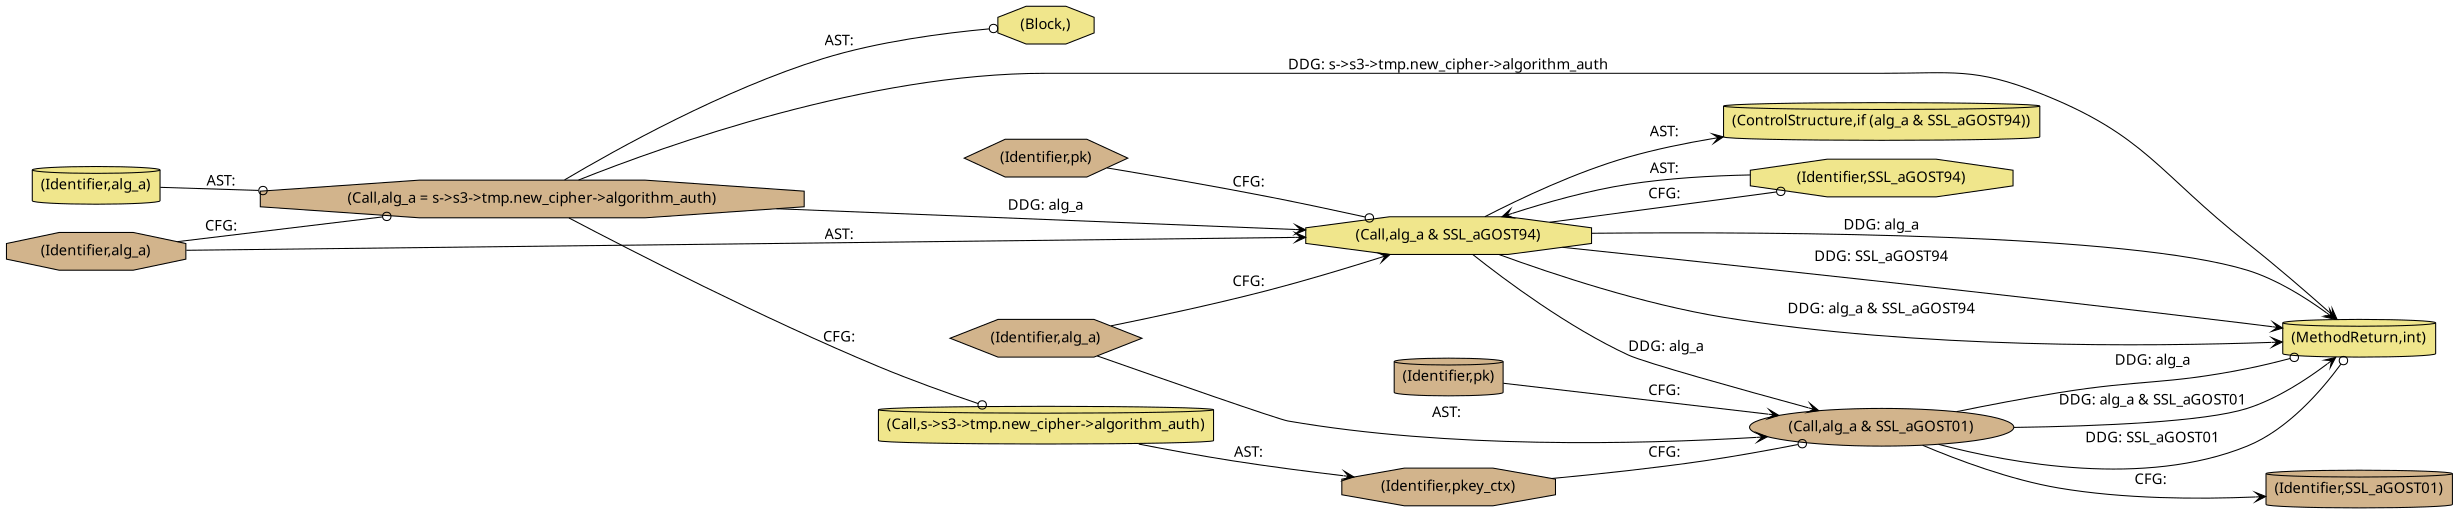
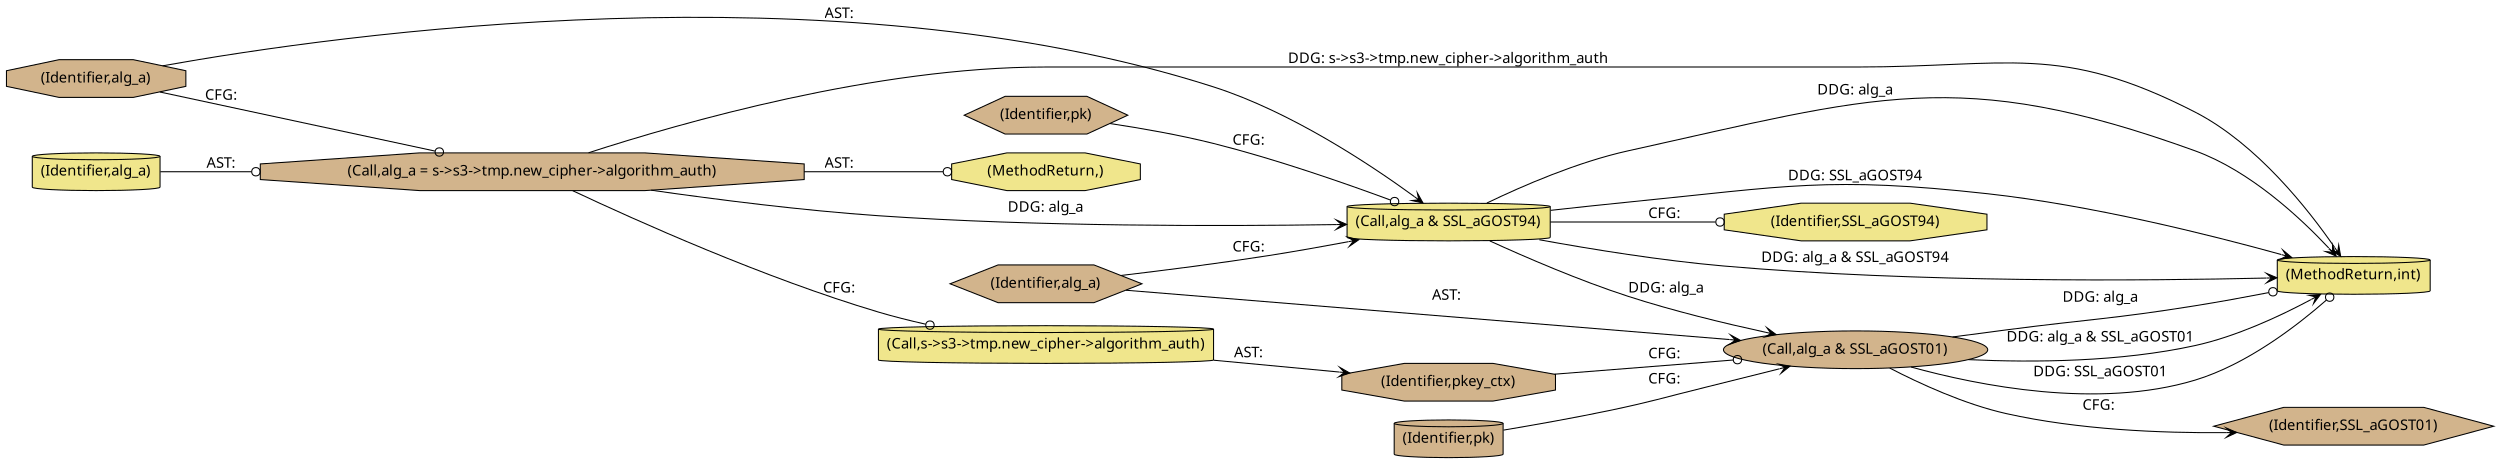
(1046, 25) -> (1046, 172)
(1882, 121) -> none
(1630, 184) -> none
(1449, 236) -> (1449, 222)
(2359, 489) -> (2354, 426)
